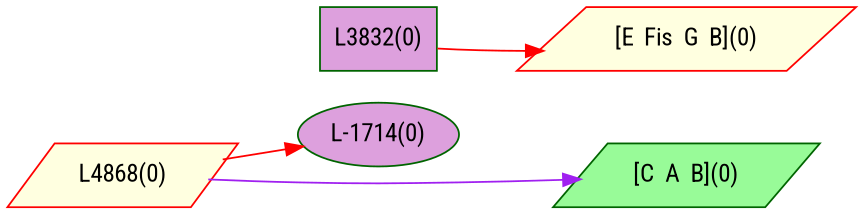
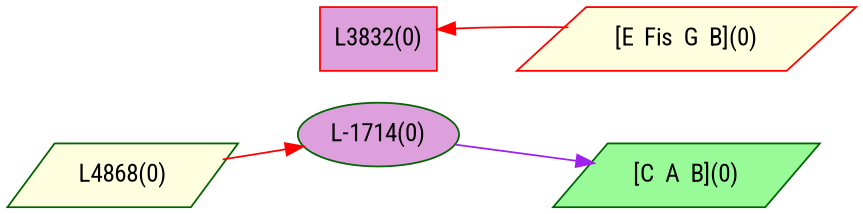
(378, 39) -> (378, 39)
(481, 50) -> (512, 27)
(123, 175) -> (123, 175)
(386, 183) -> (516, 153)
